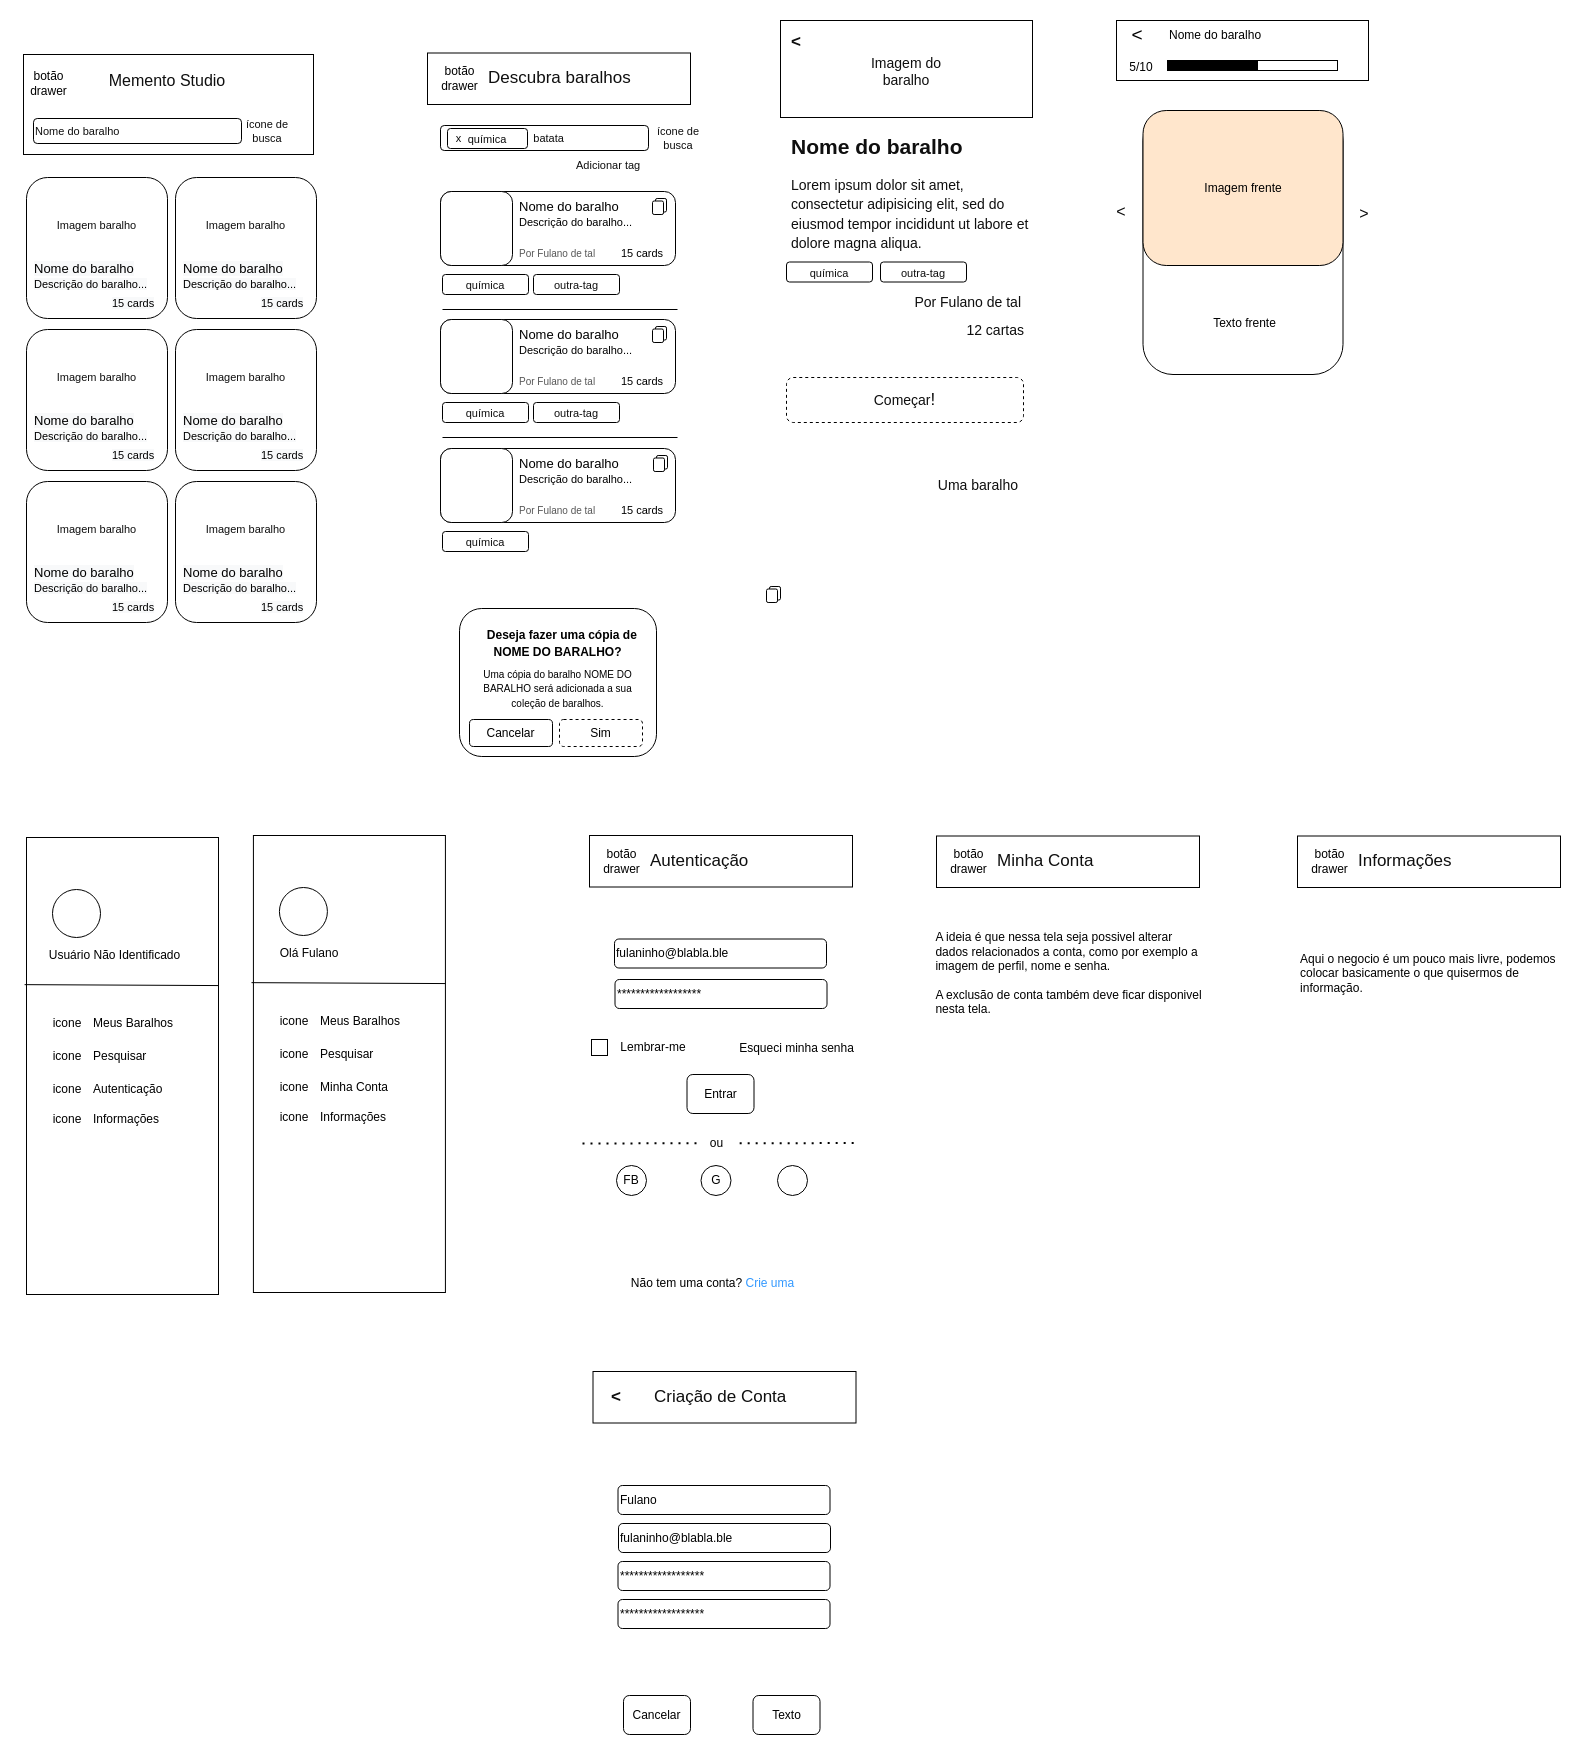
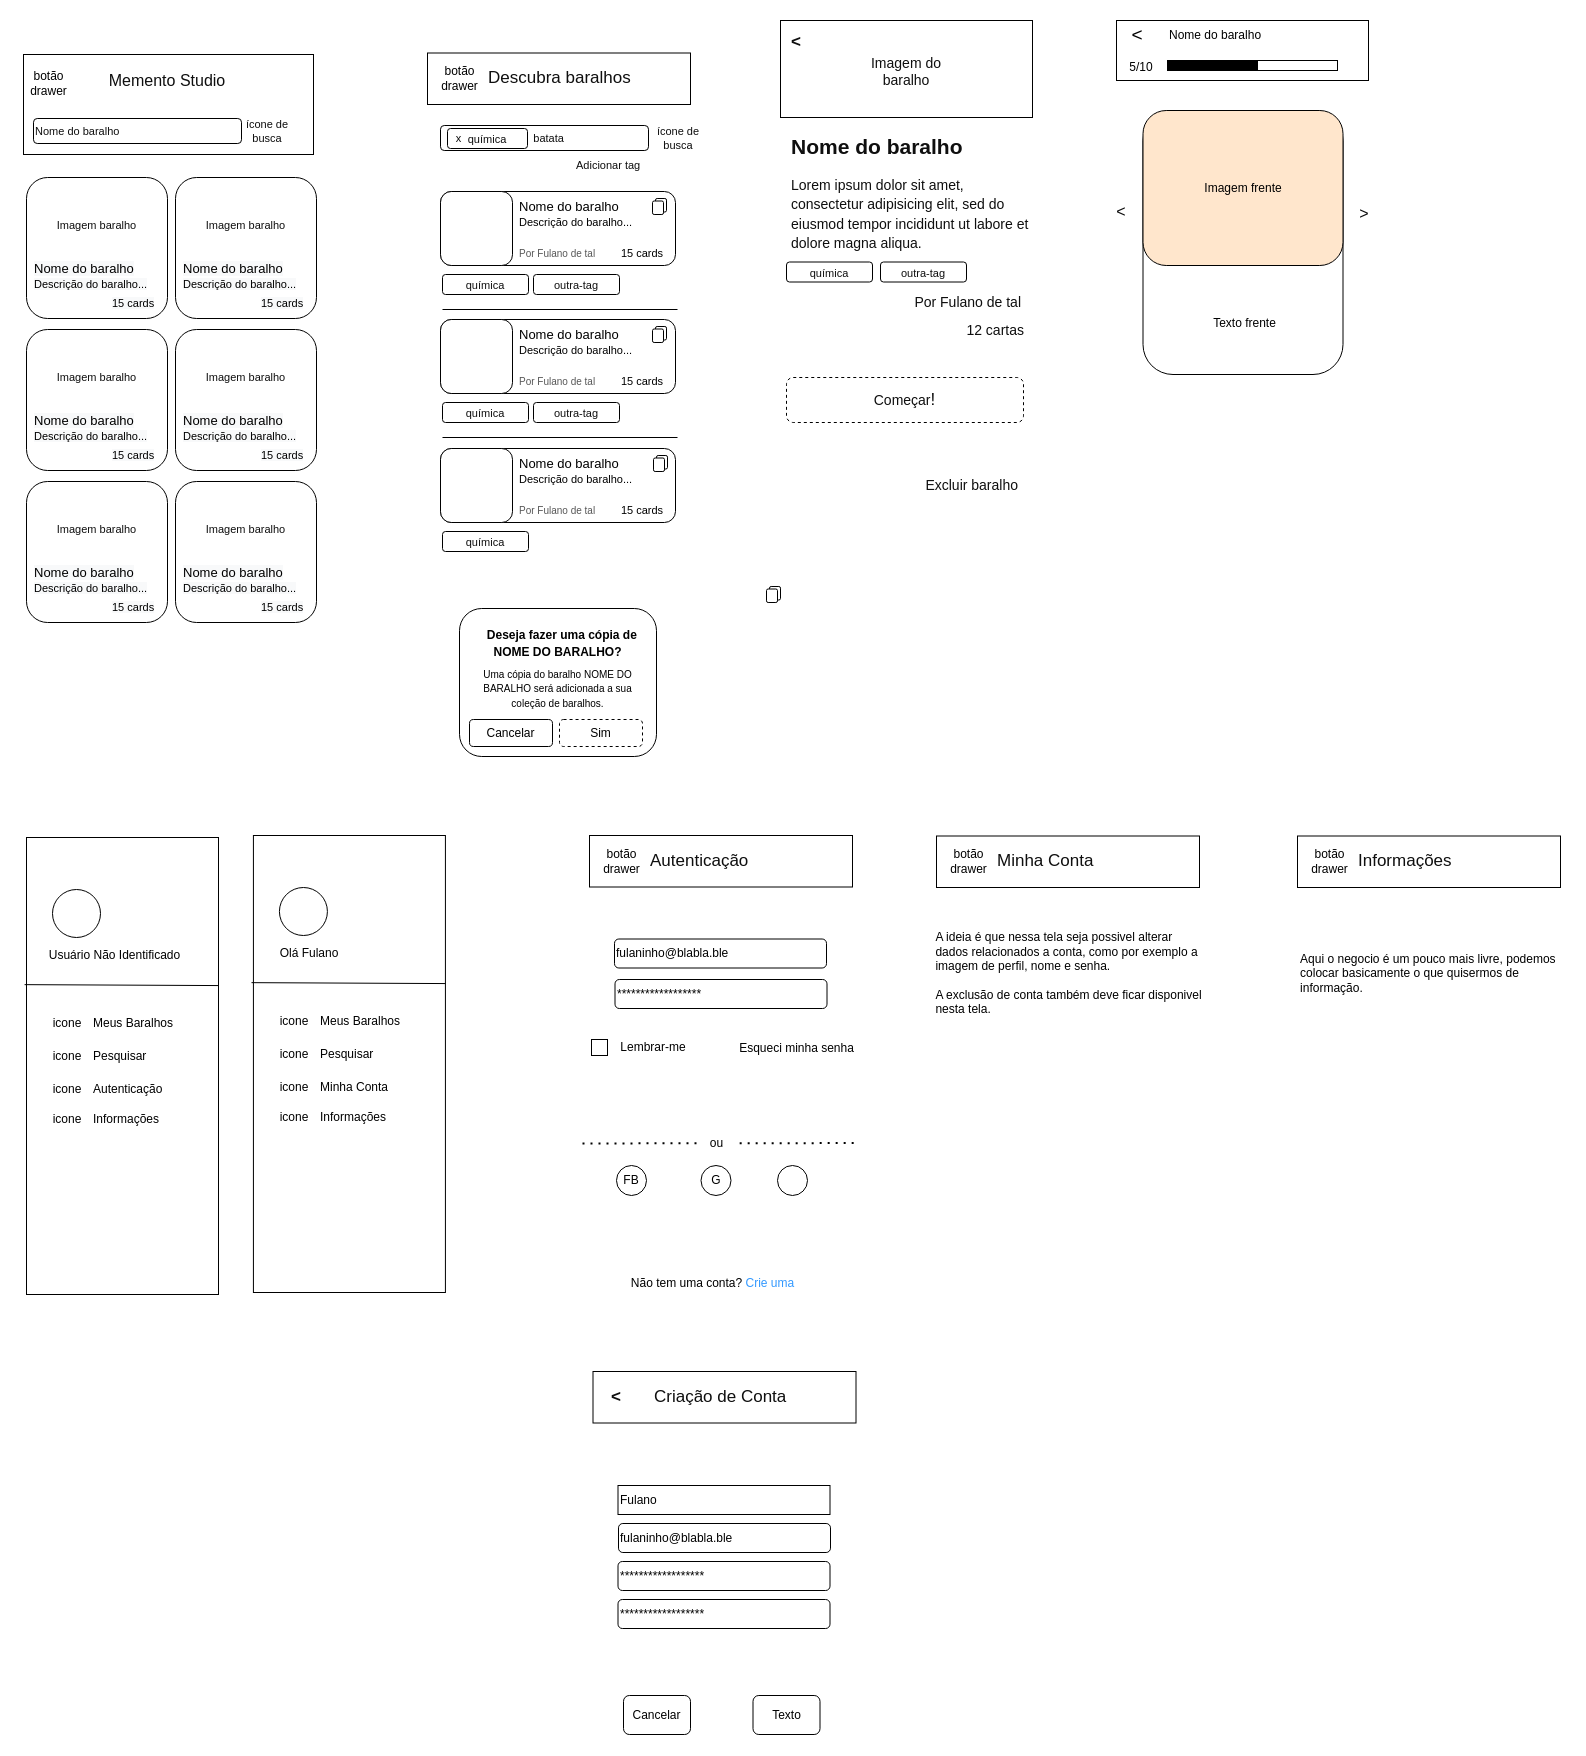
(990, 484) -> (982, 484)
(721, 1094) -> none
(724, 1500) -> (724, 1500)
